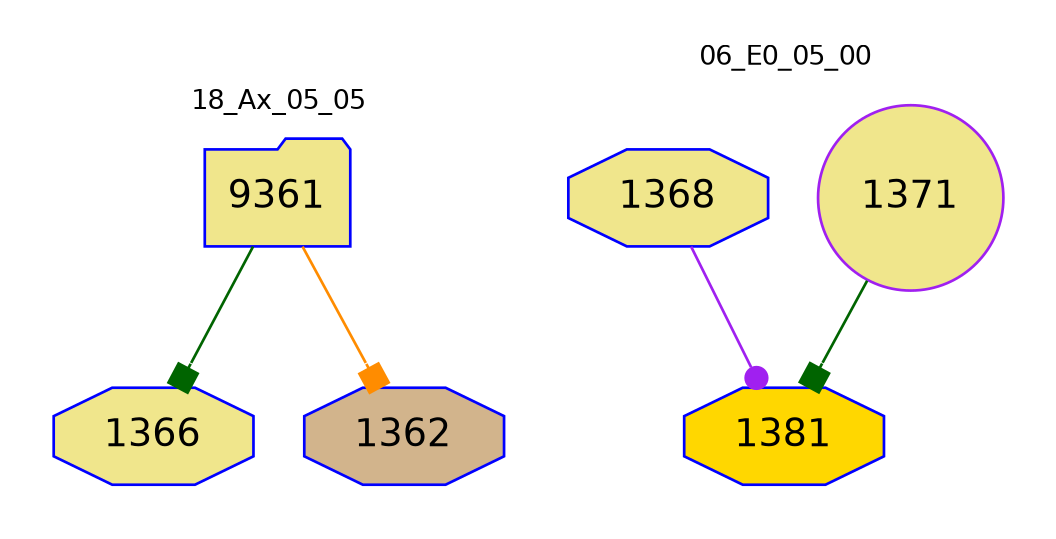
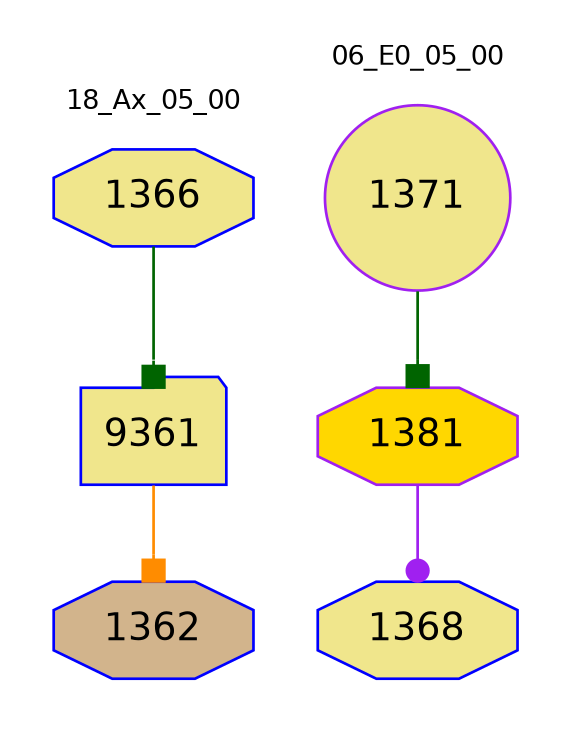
(279, 102) -> (154, 102)
(222, 305) -> (154, 303)
(721, 307) -> (418, 523)
(784, 436) -> (418, 436)
